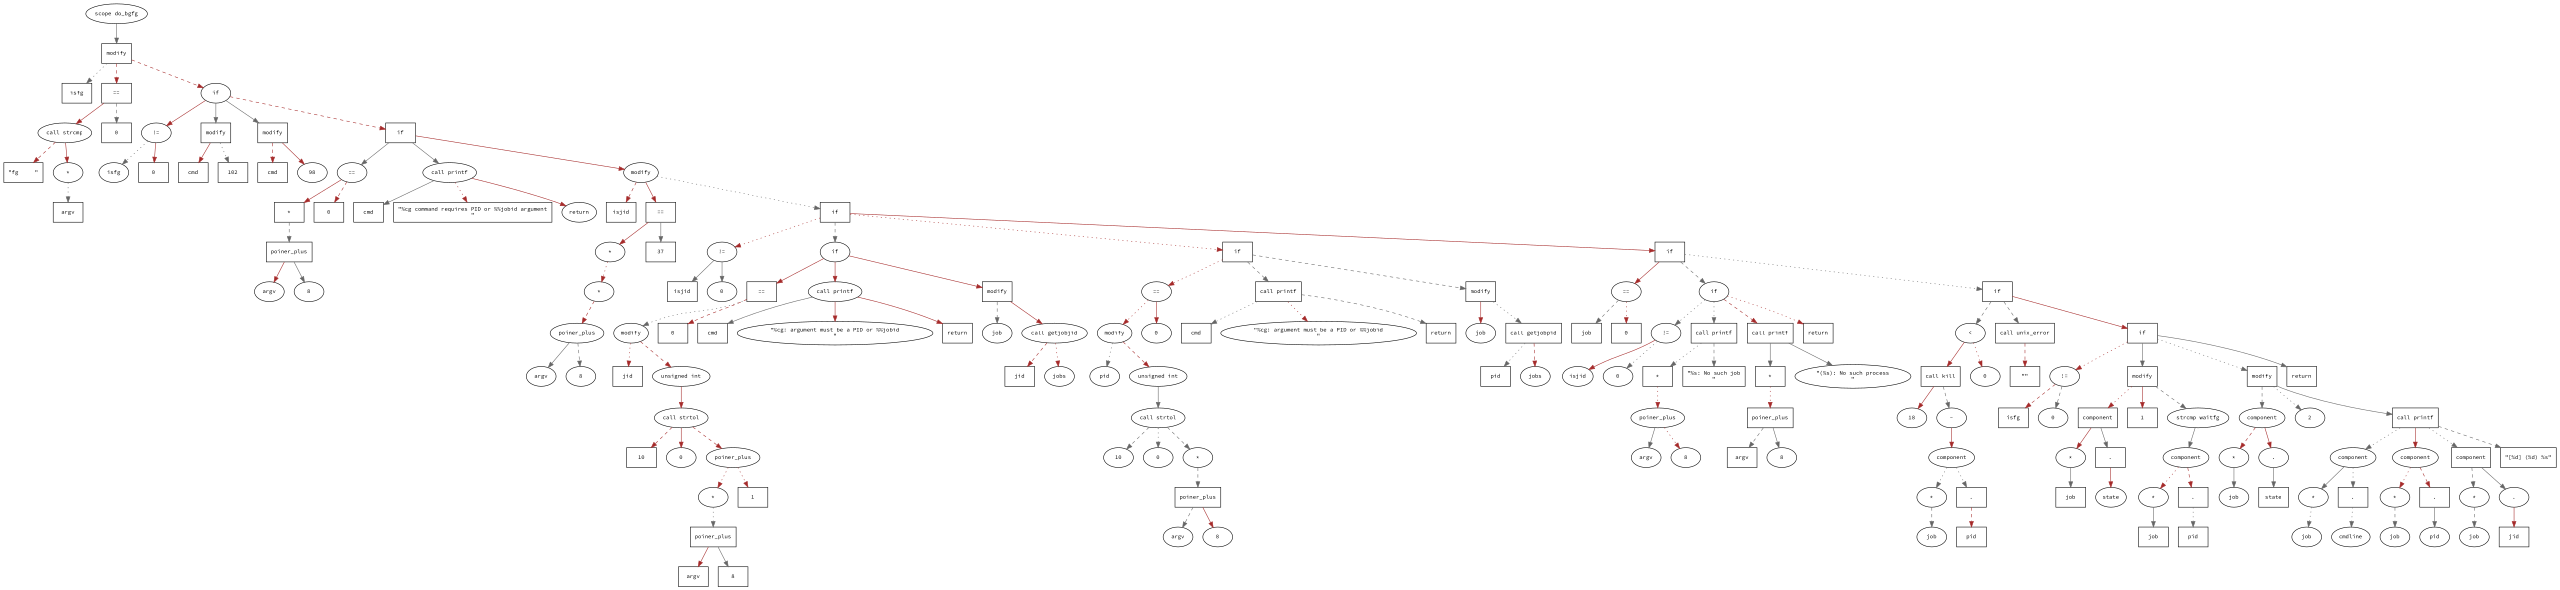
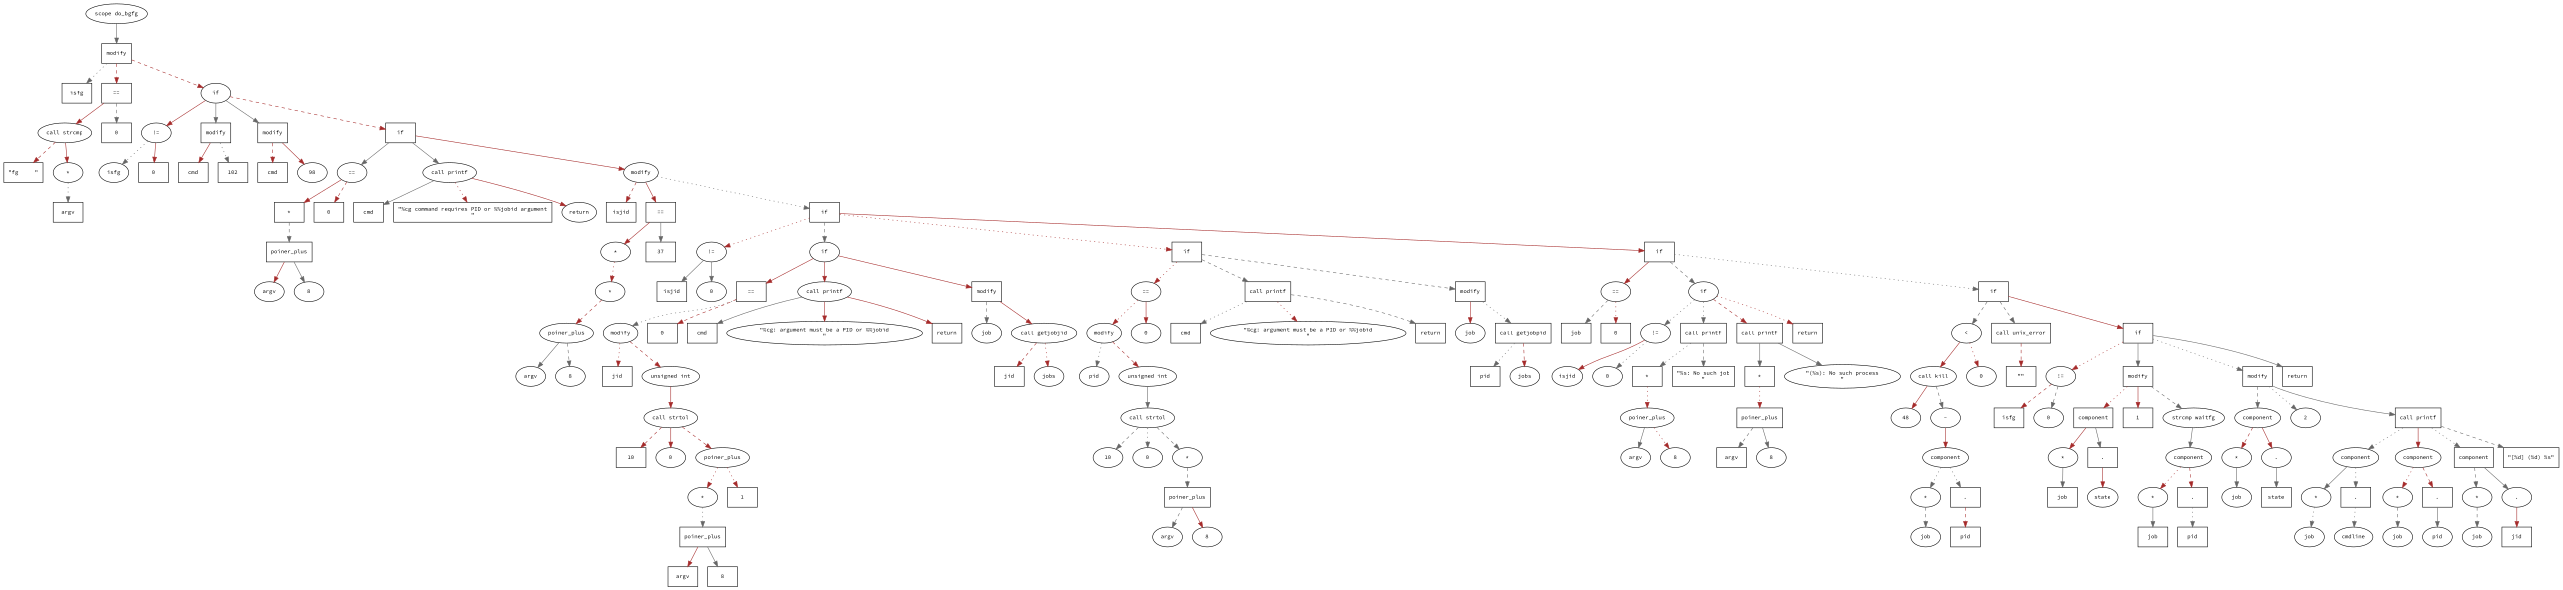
(1941, 376) -> (1933, 376)
(1912, 418) -> (1906, 418)
